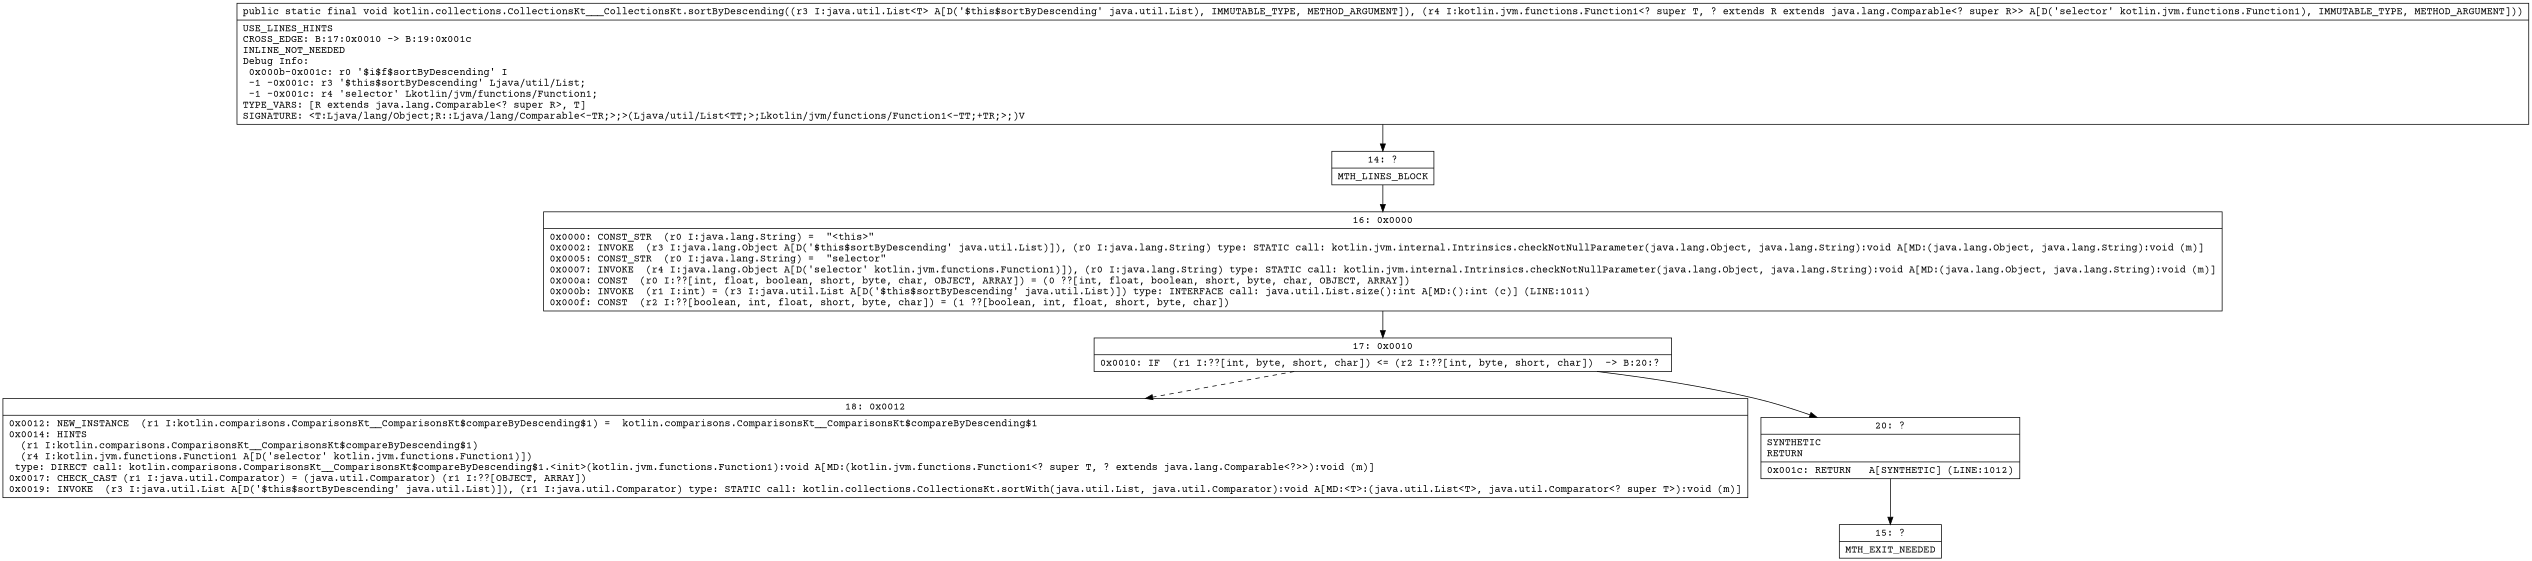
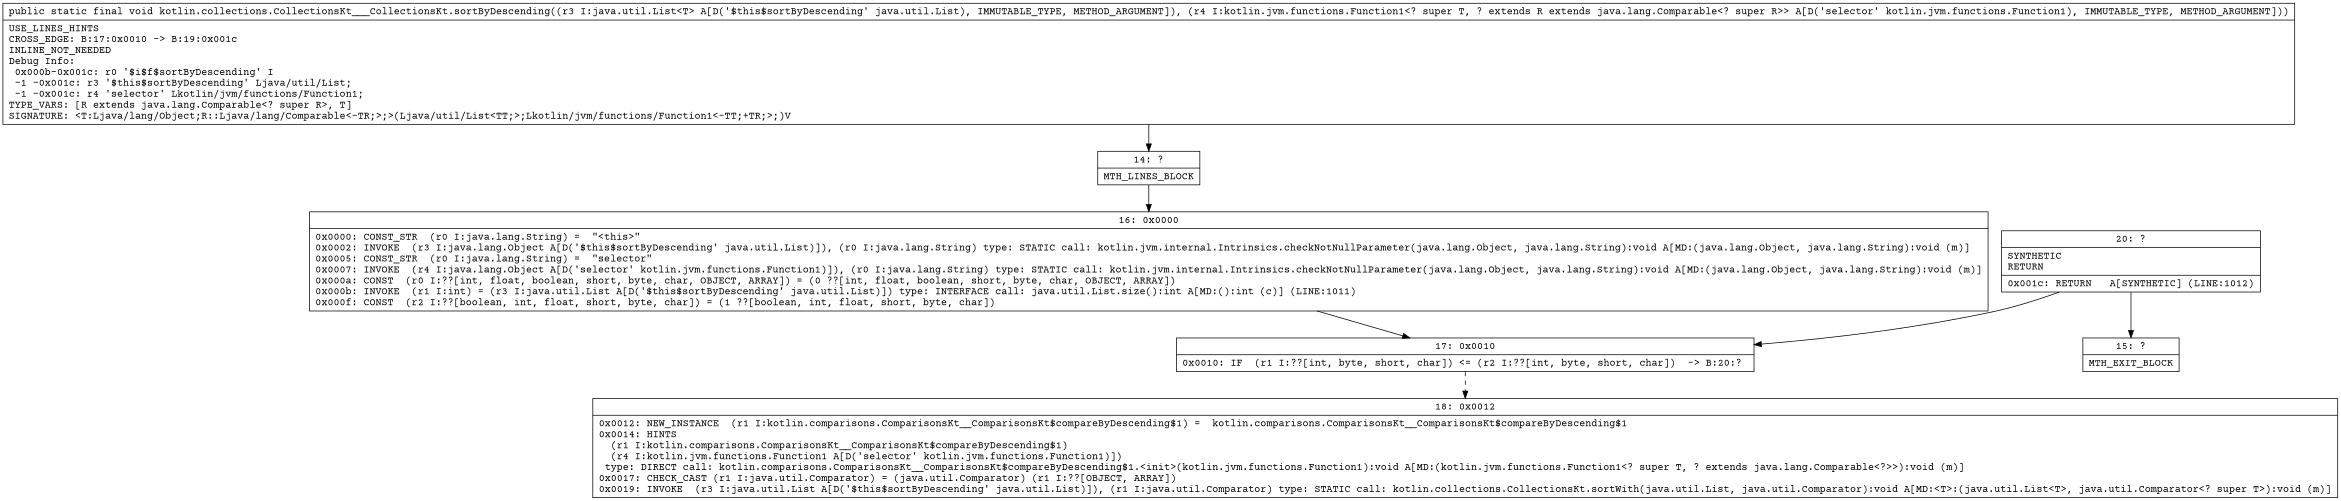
(1705, 388) -> (1912, 327)
(1890, 549) -> (2131, 363)
